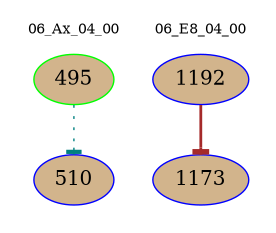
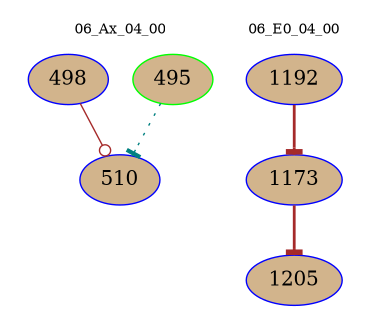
(201, 30) -> (294, 30)
none -> (68, 79)
none -> (294, 280)
